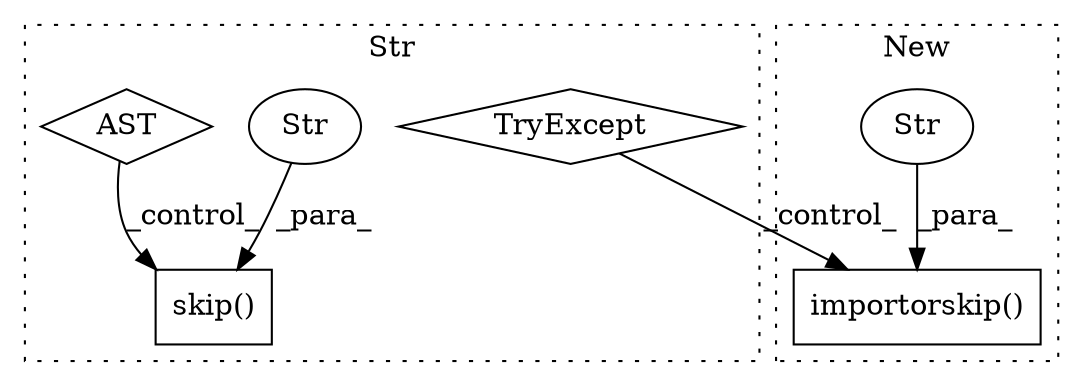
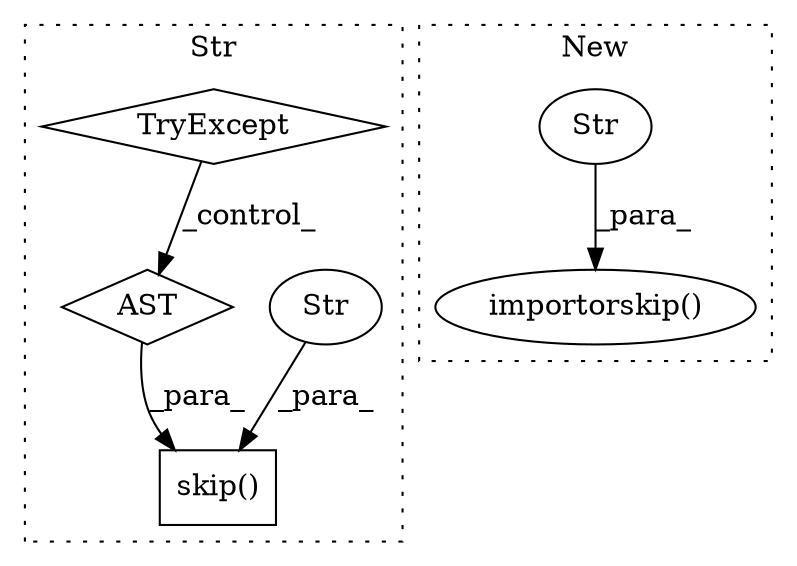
(724, 207) -> (184, 208)
(193, 217) -> (197, 397)
(917, 307) -> (596, 307)
